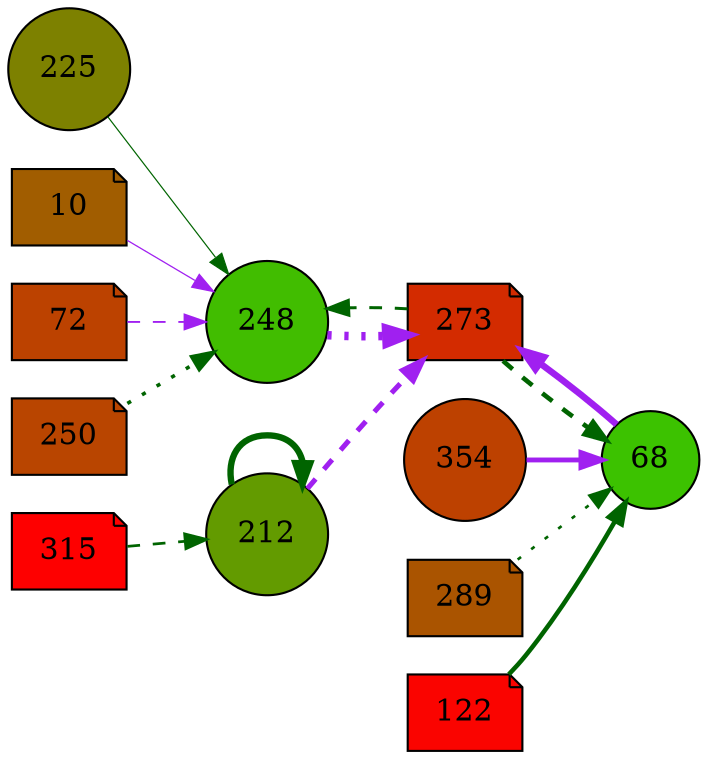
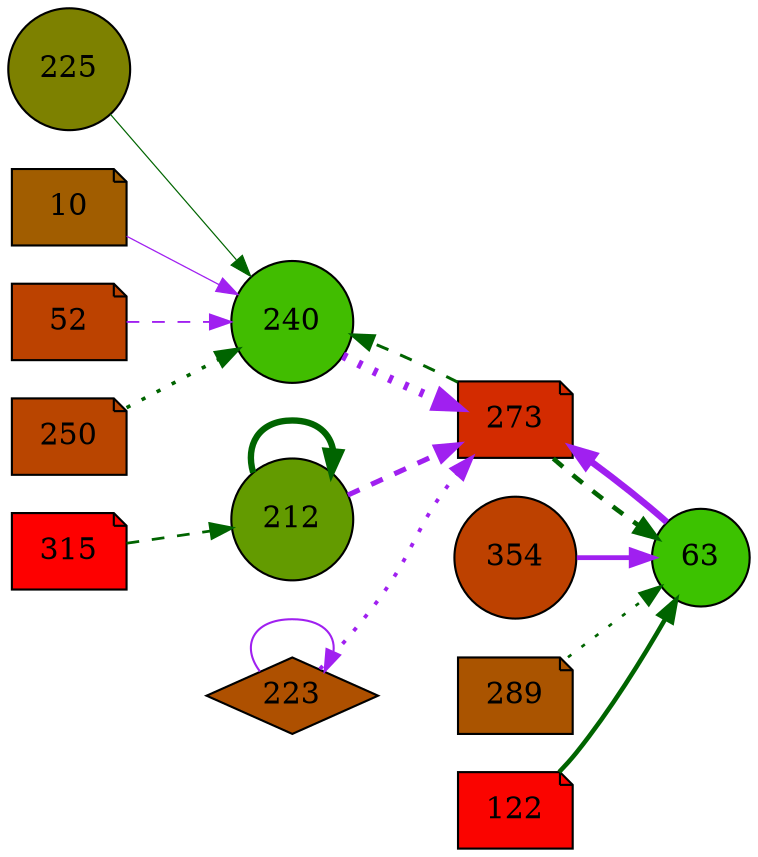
(69, 322) -> (69, 322)
(267, 322) -> (292, 322)
(651, 460) -> (701, 558)
none -> (292, 696)
